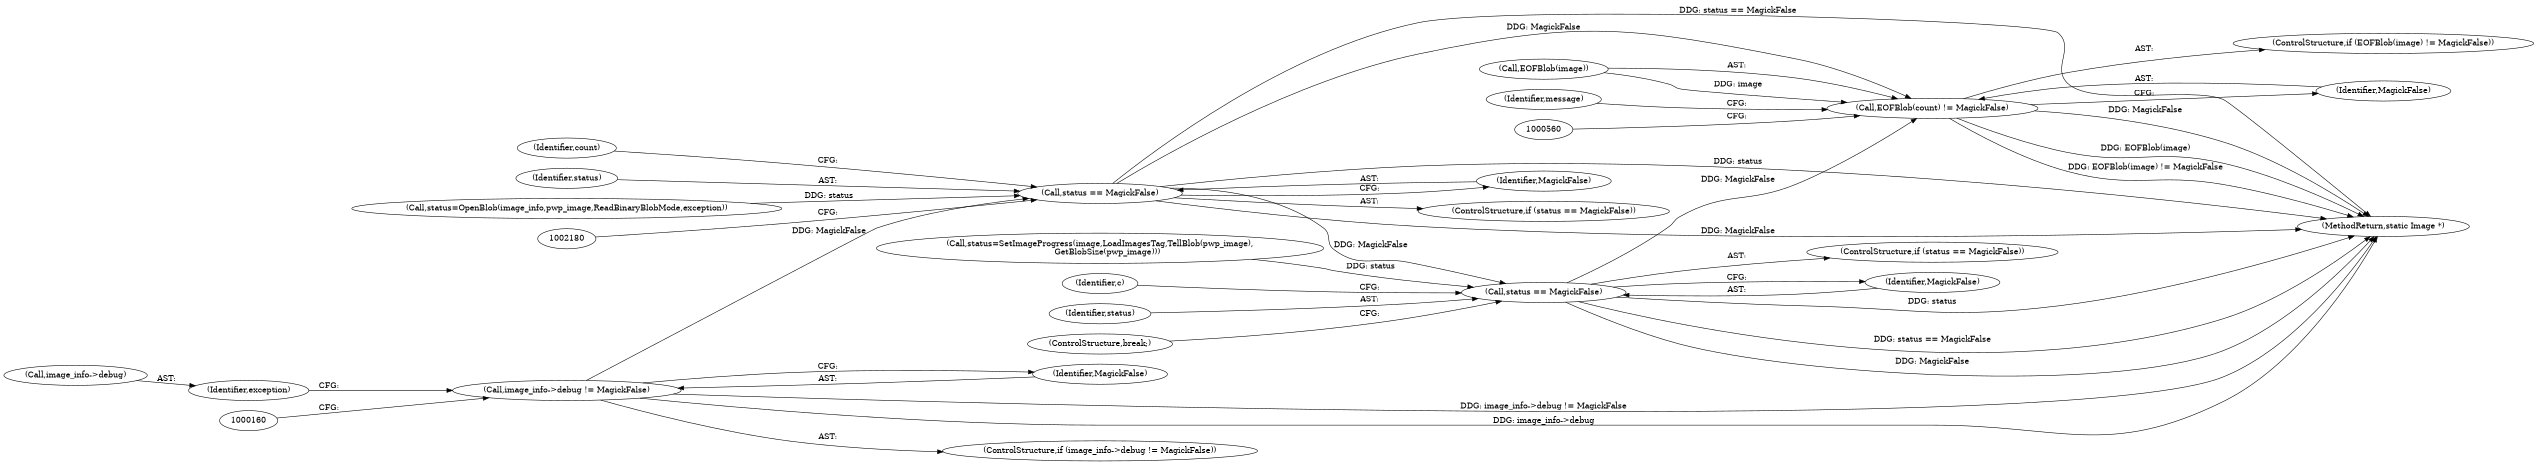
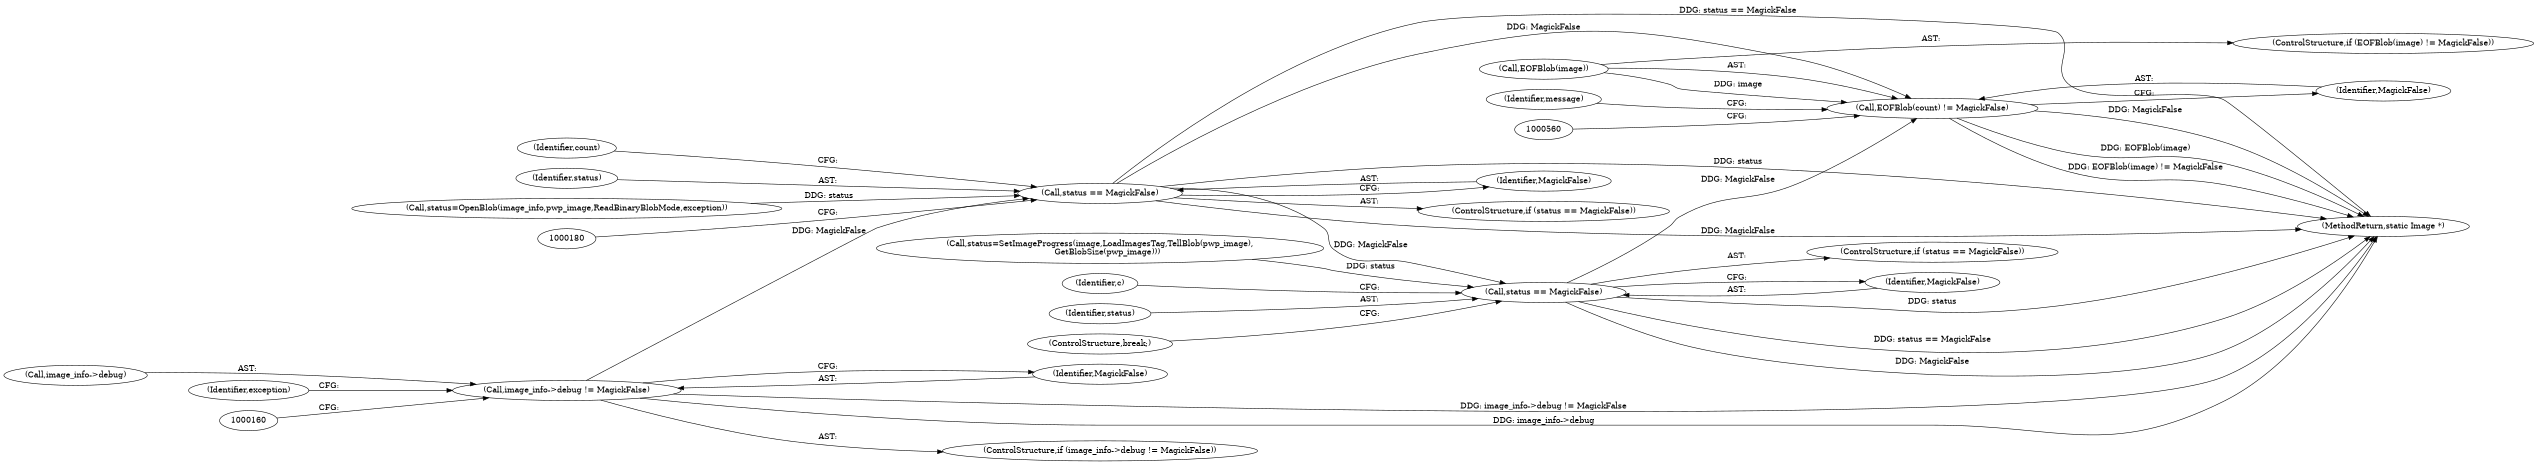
(2110, 66) -> (1914, 47)
(567, 239) -> (567, 239)
(163, 383) -> (308, 375)
